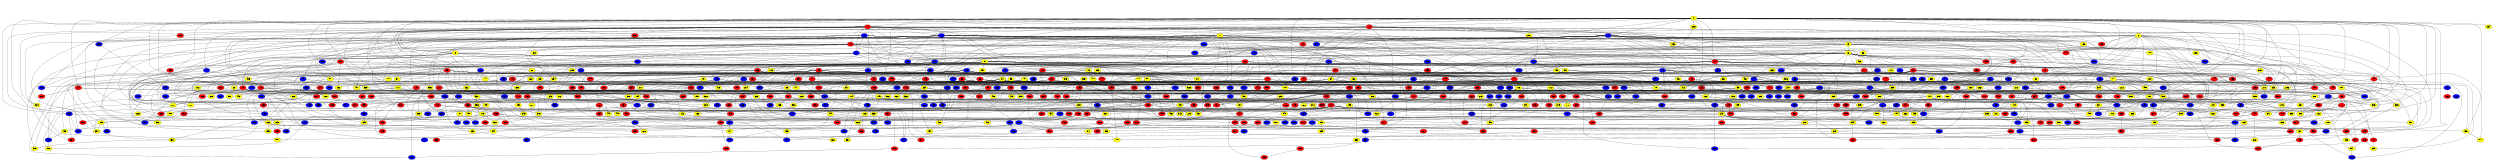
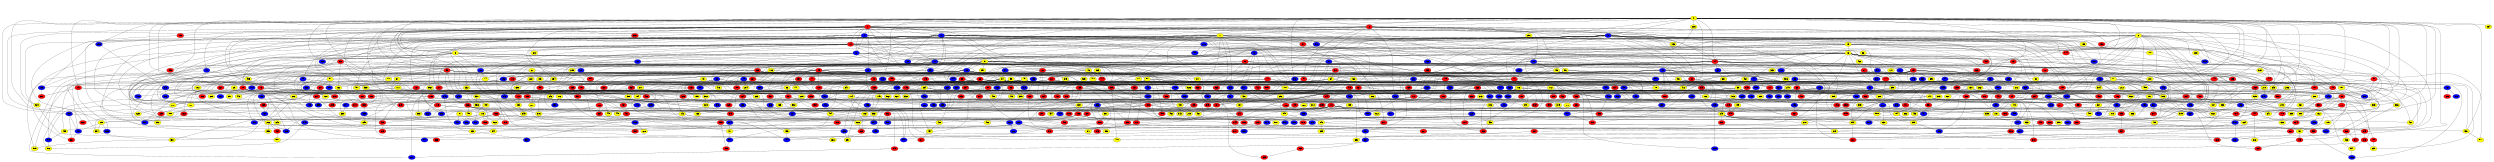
none -> (342, 114)
